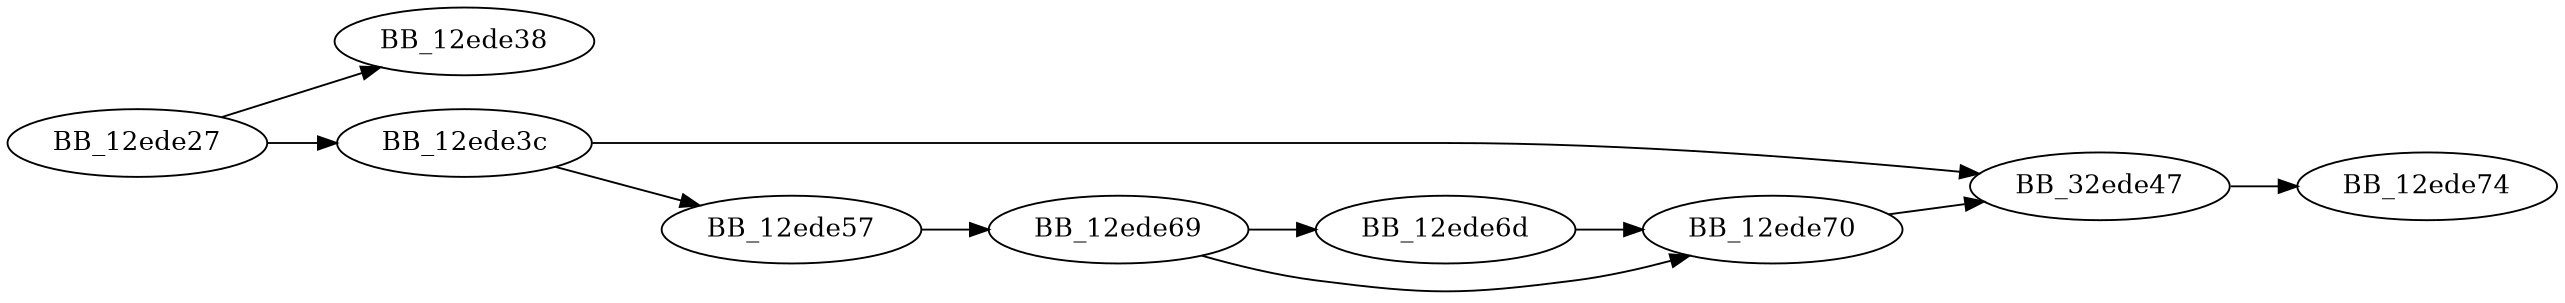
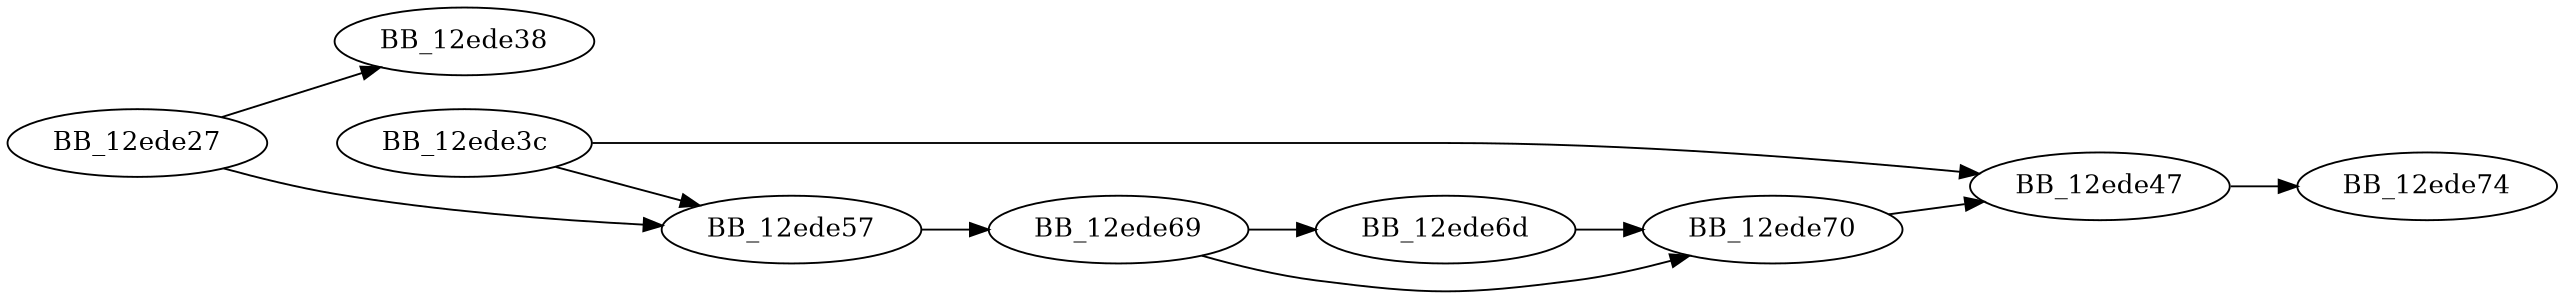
(292, 143) -> (432, 207)
(2100, 186) -> (2100, 186)
